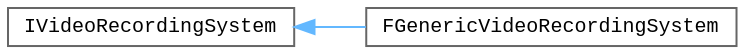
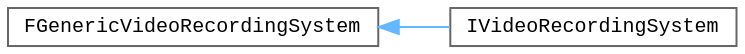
(340, 27) -> (424, 27)
